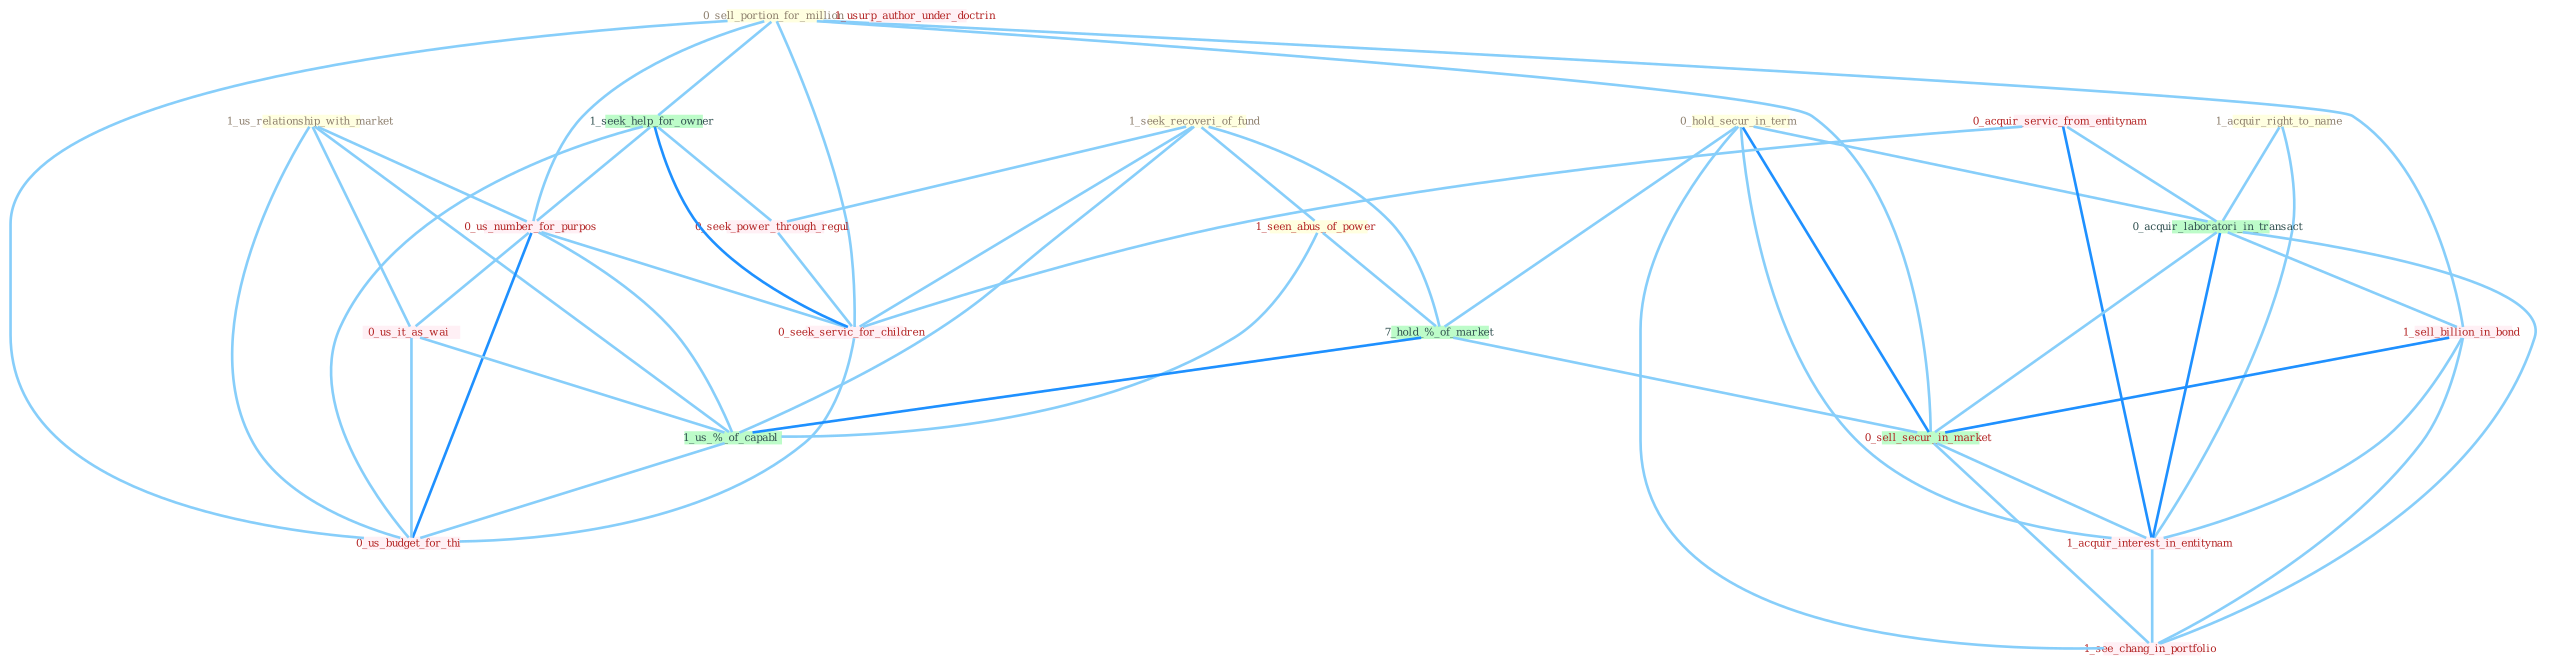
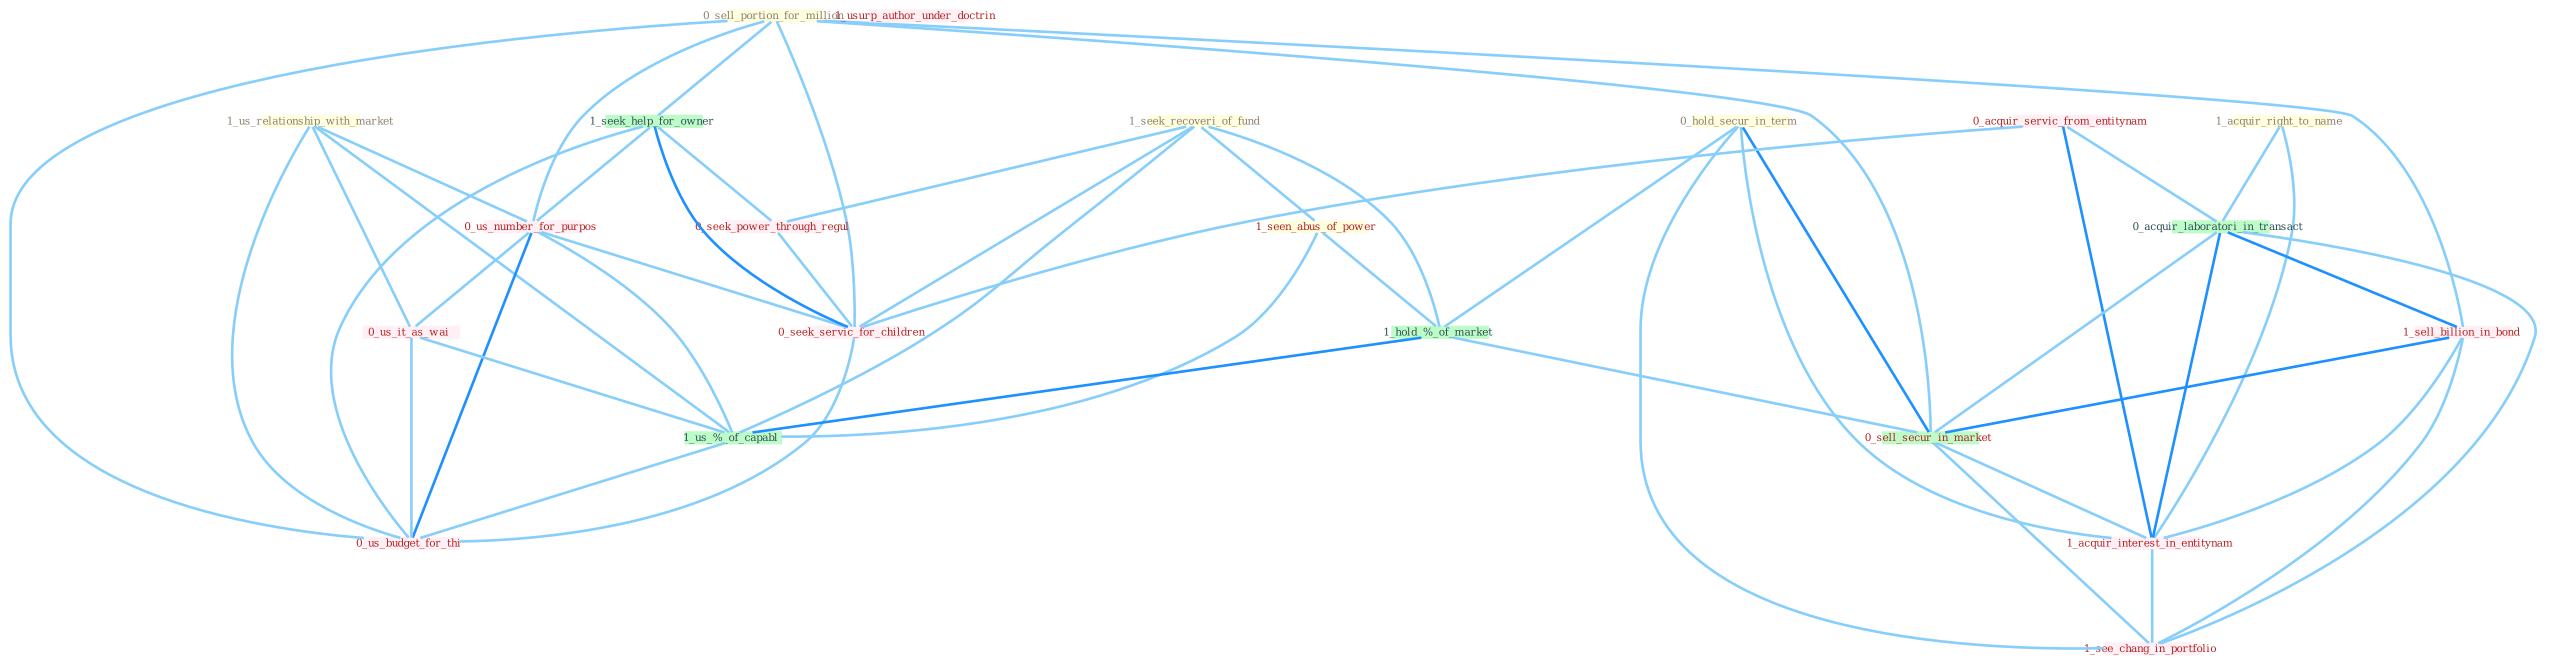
(1981, 174) -> none
(2342, 280) -> (2342, 280)
(1440, 332) -> (1440, 332)
